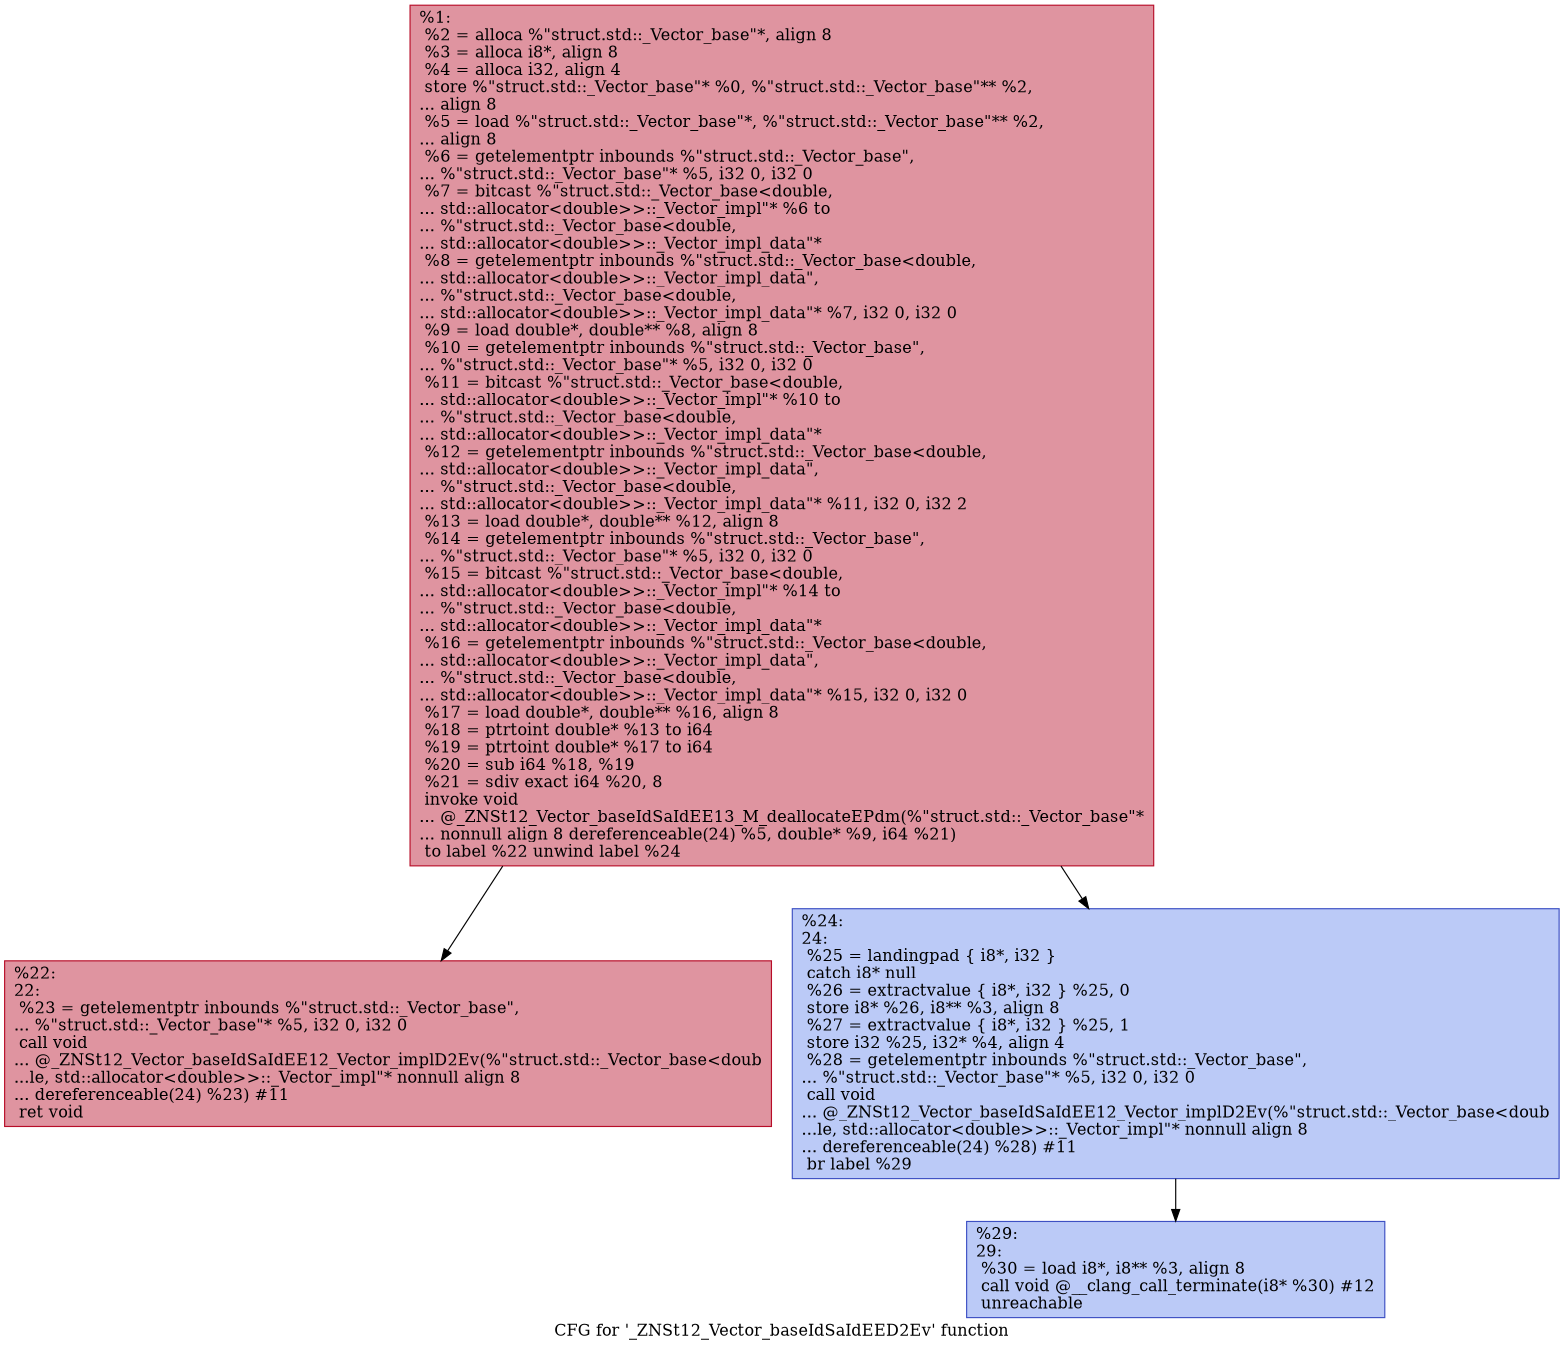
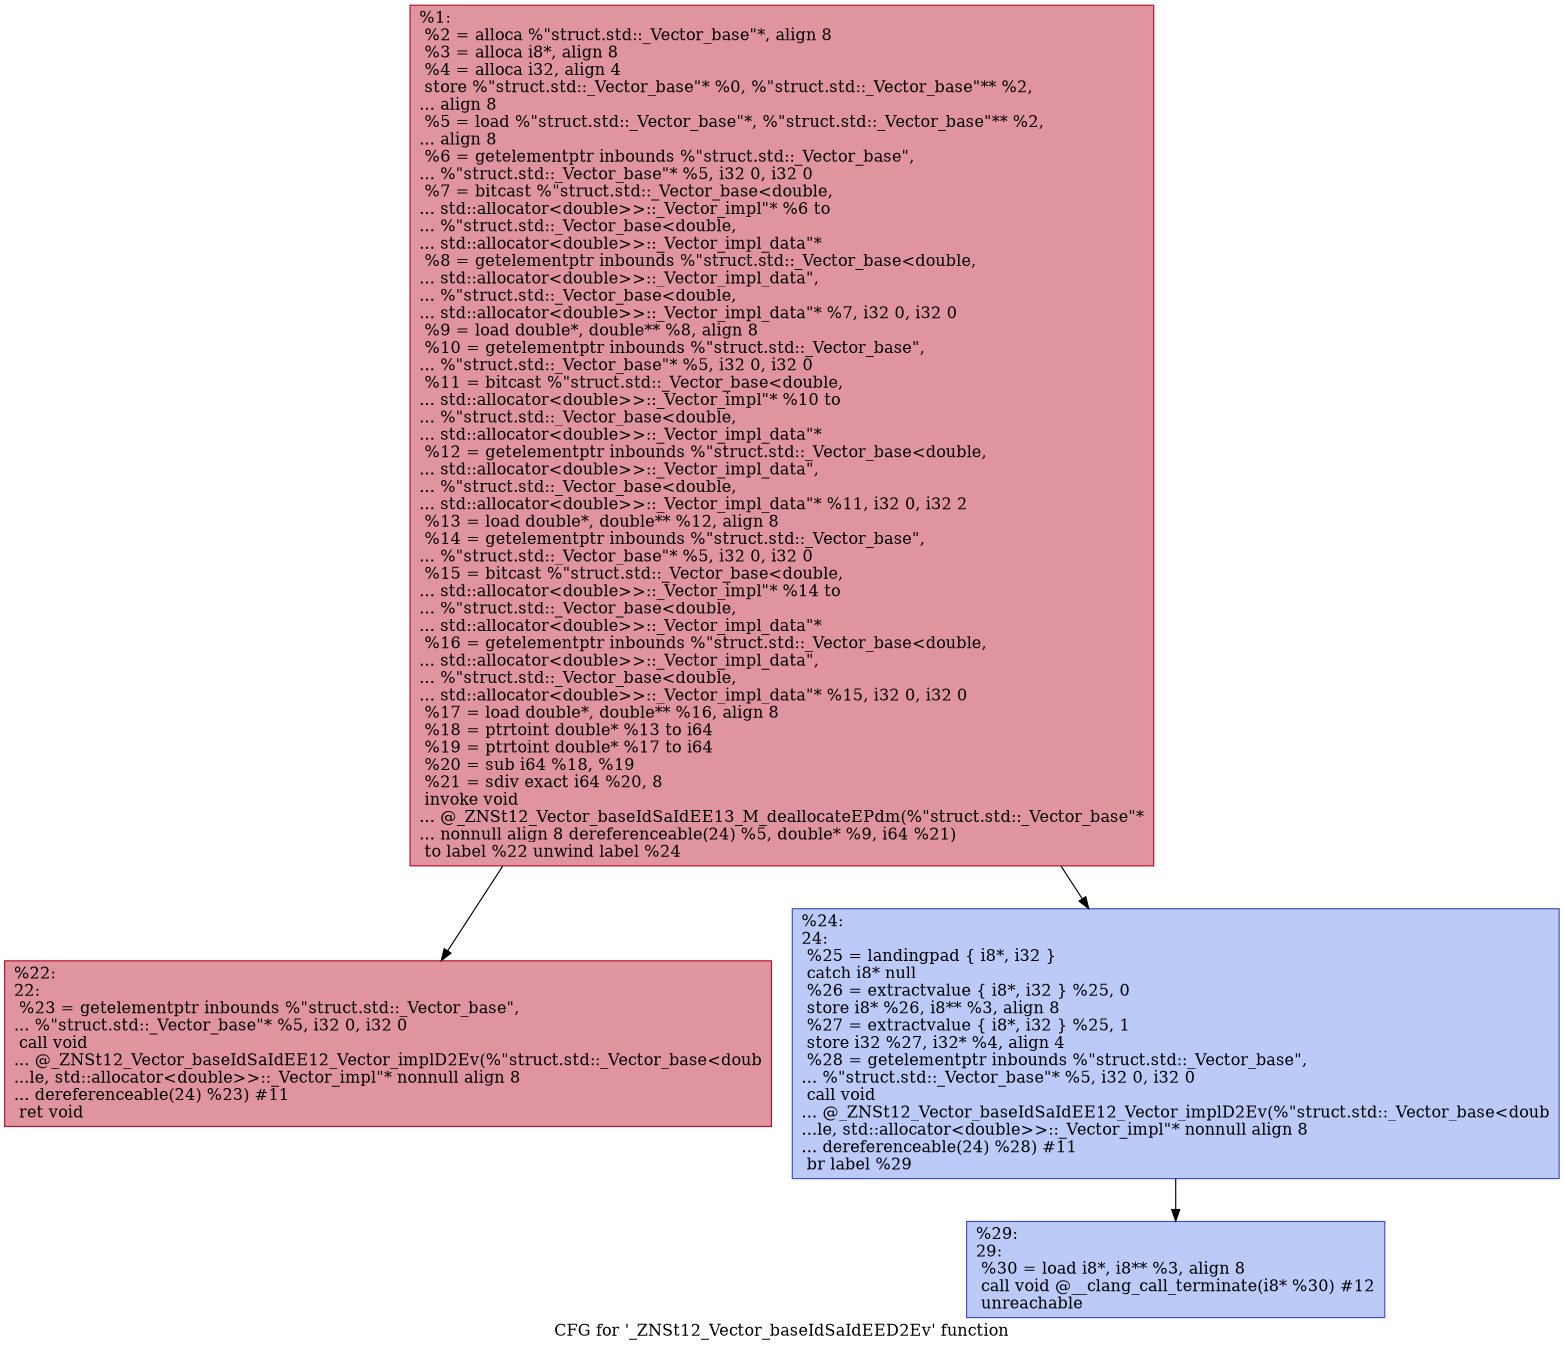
(934, 1043) -> (934, 1043)
